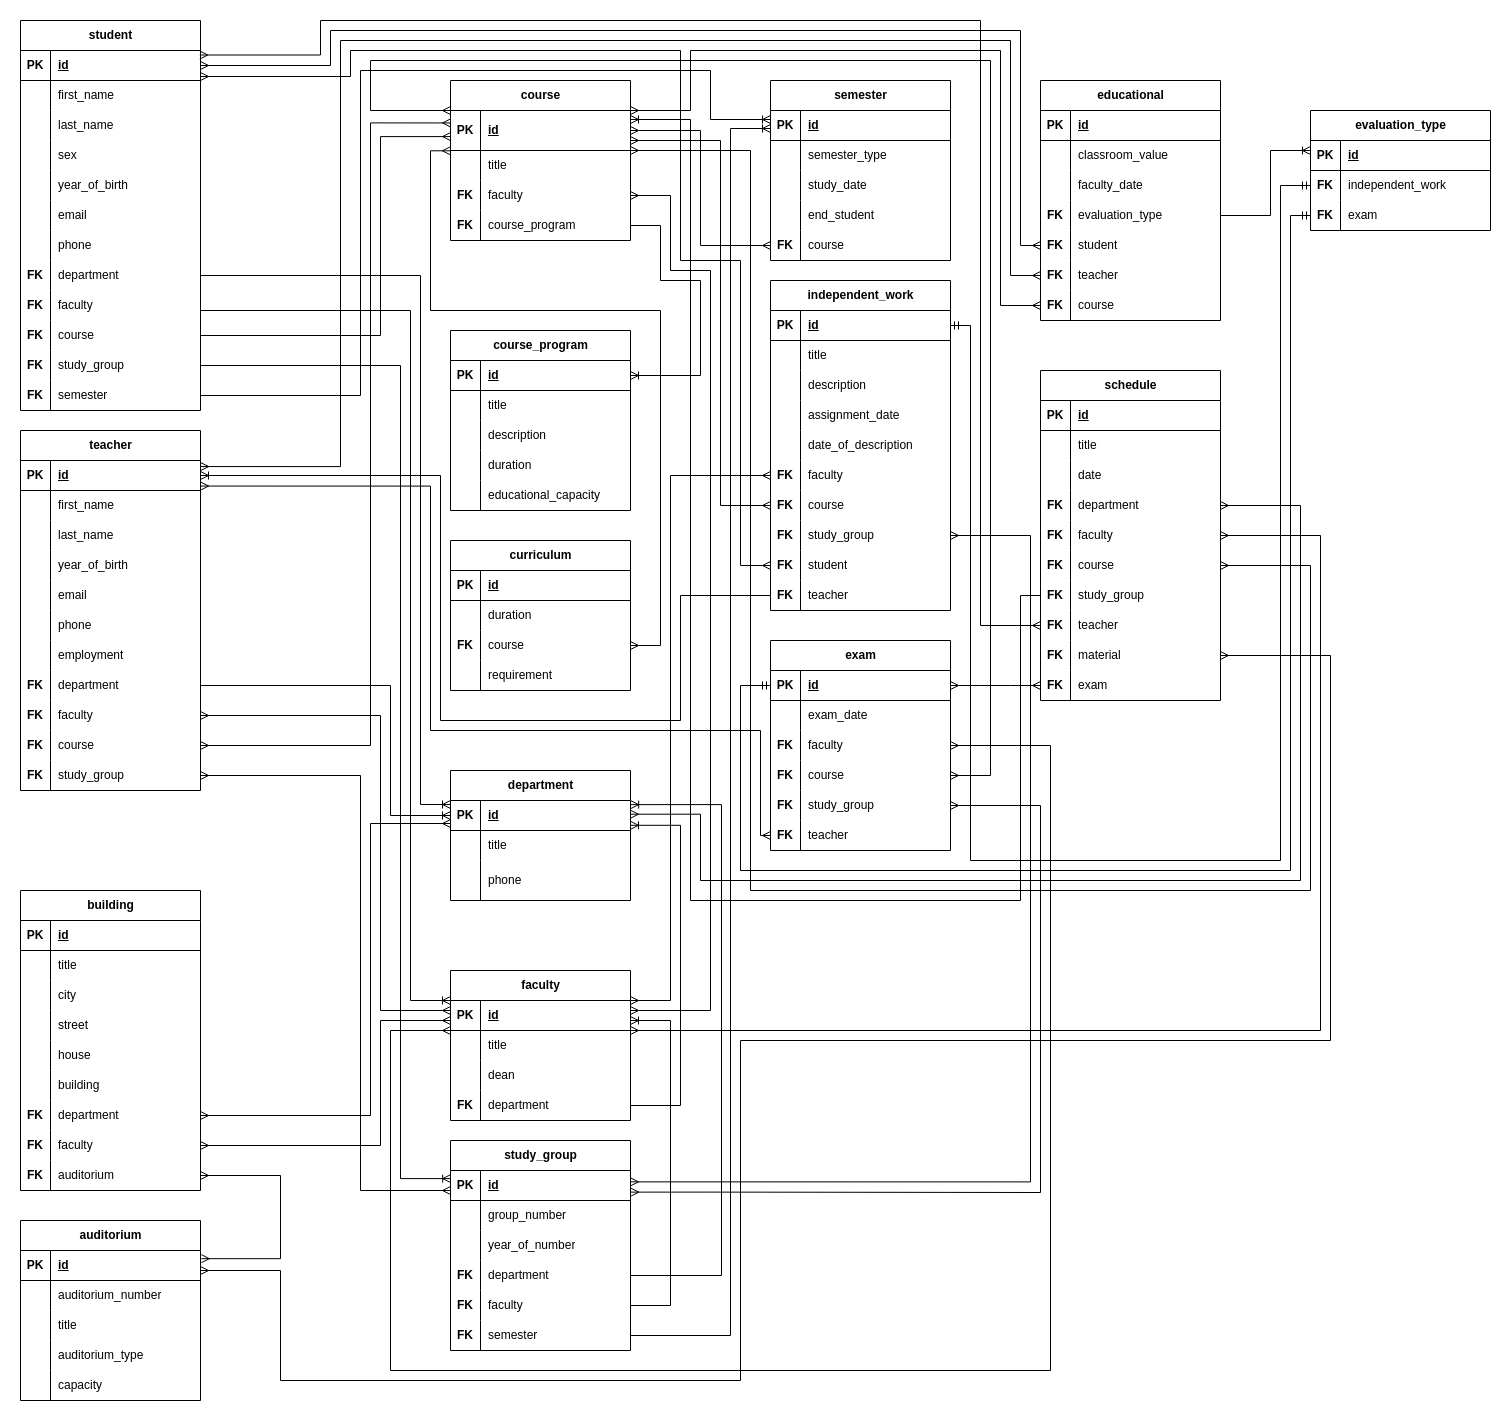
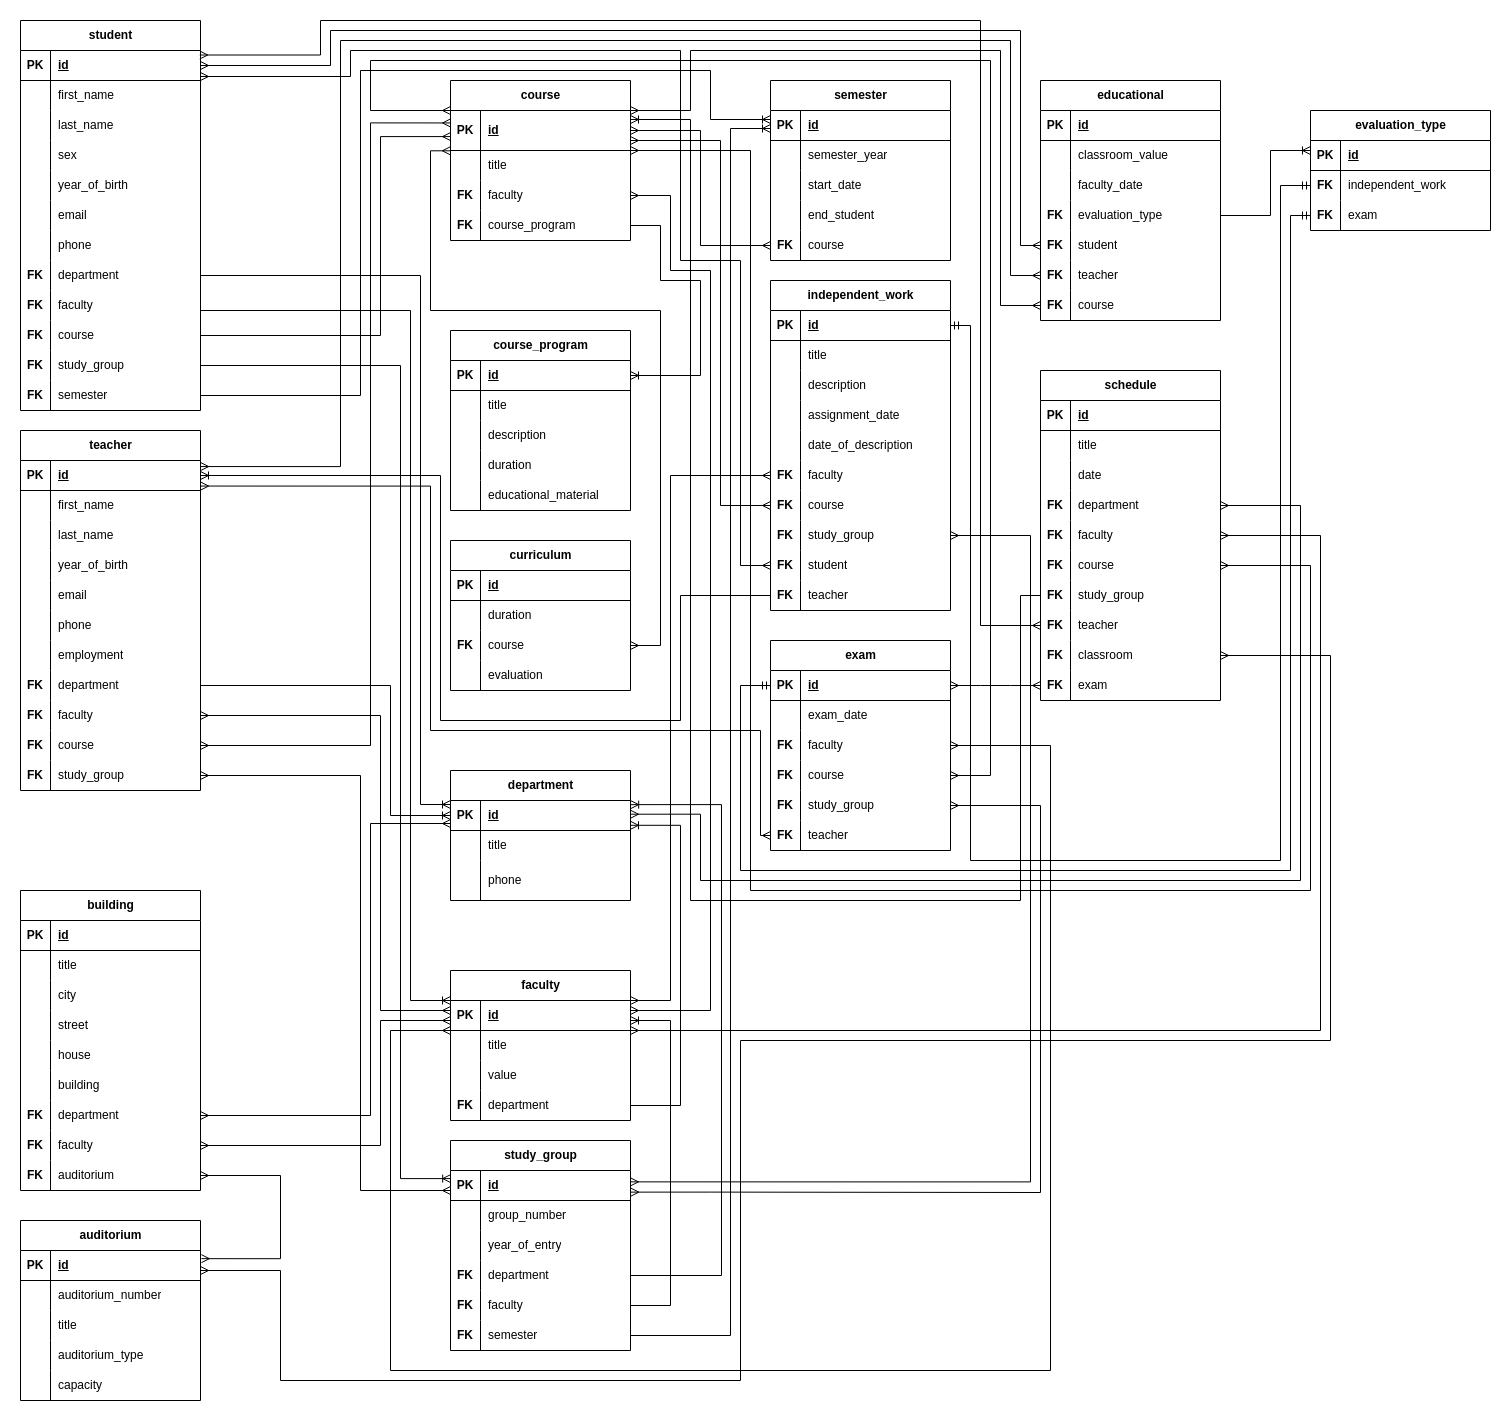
(852, 156) -> (852, 156)
(842, 186) -> (842, 186)
(551, 496) -> (549, 496)
(1102, 656) -> (1107, 656)
(524, 676) -> (519, 676)
(502, 1076) -> (504, 1076)
(536, 1246) -> (532, 1246)
